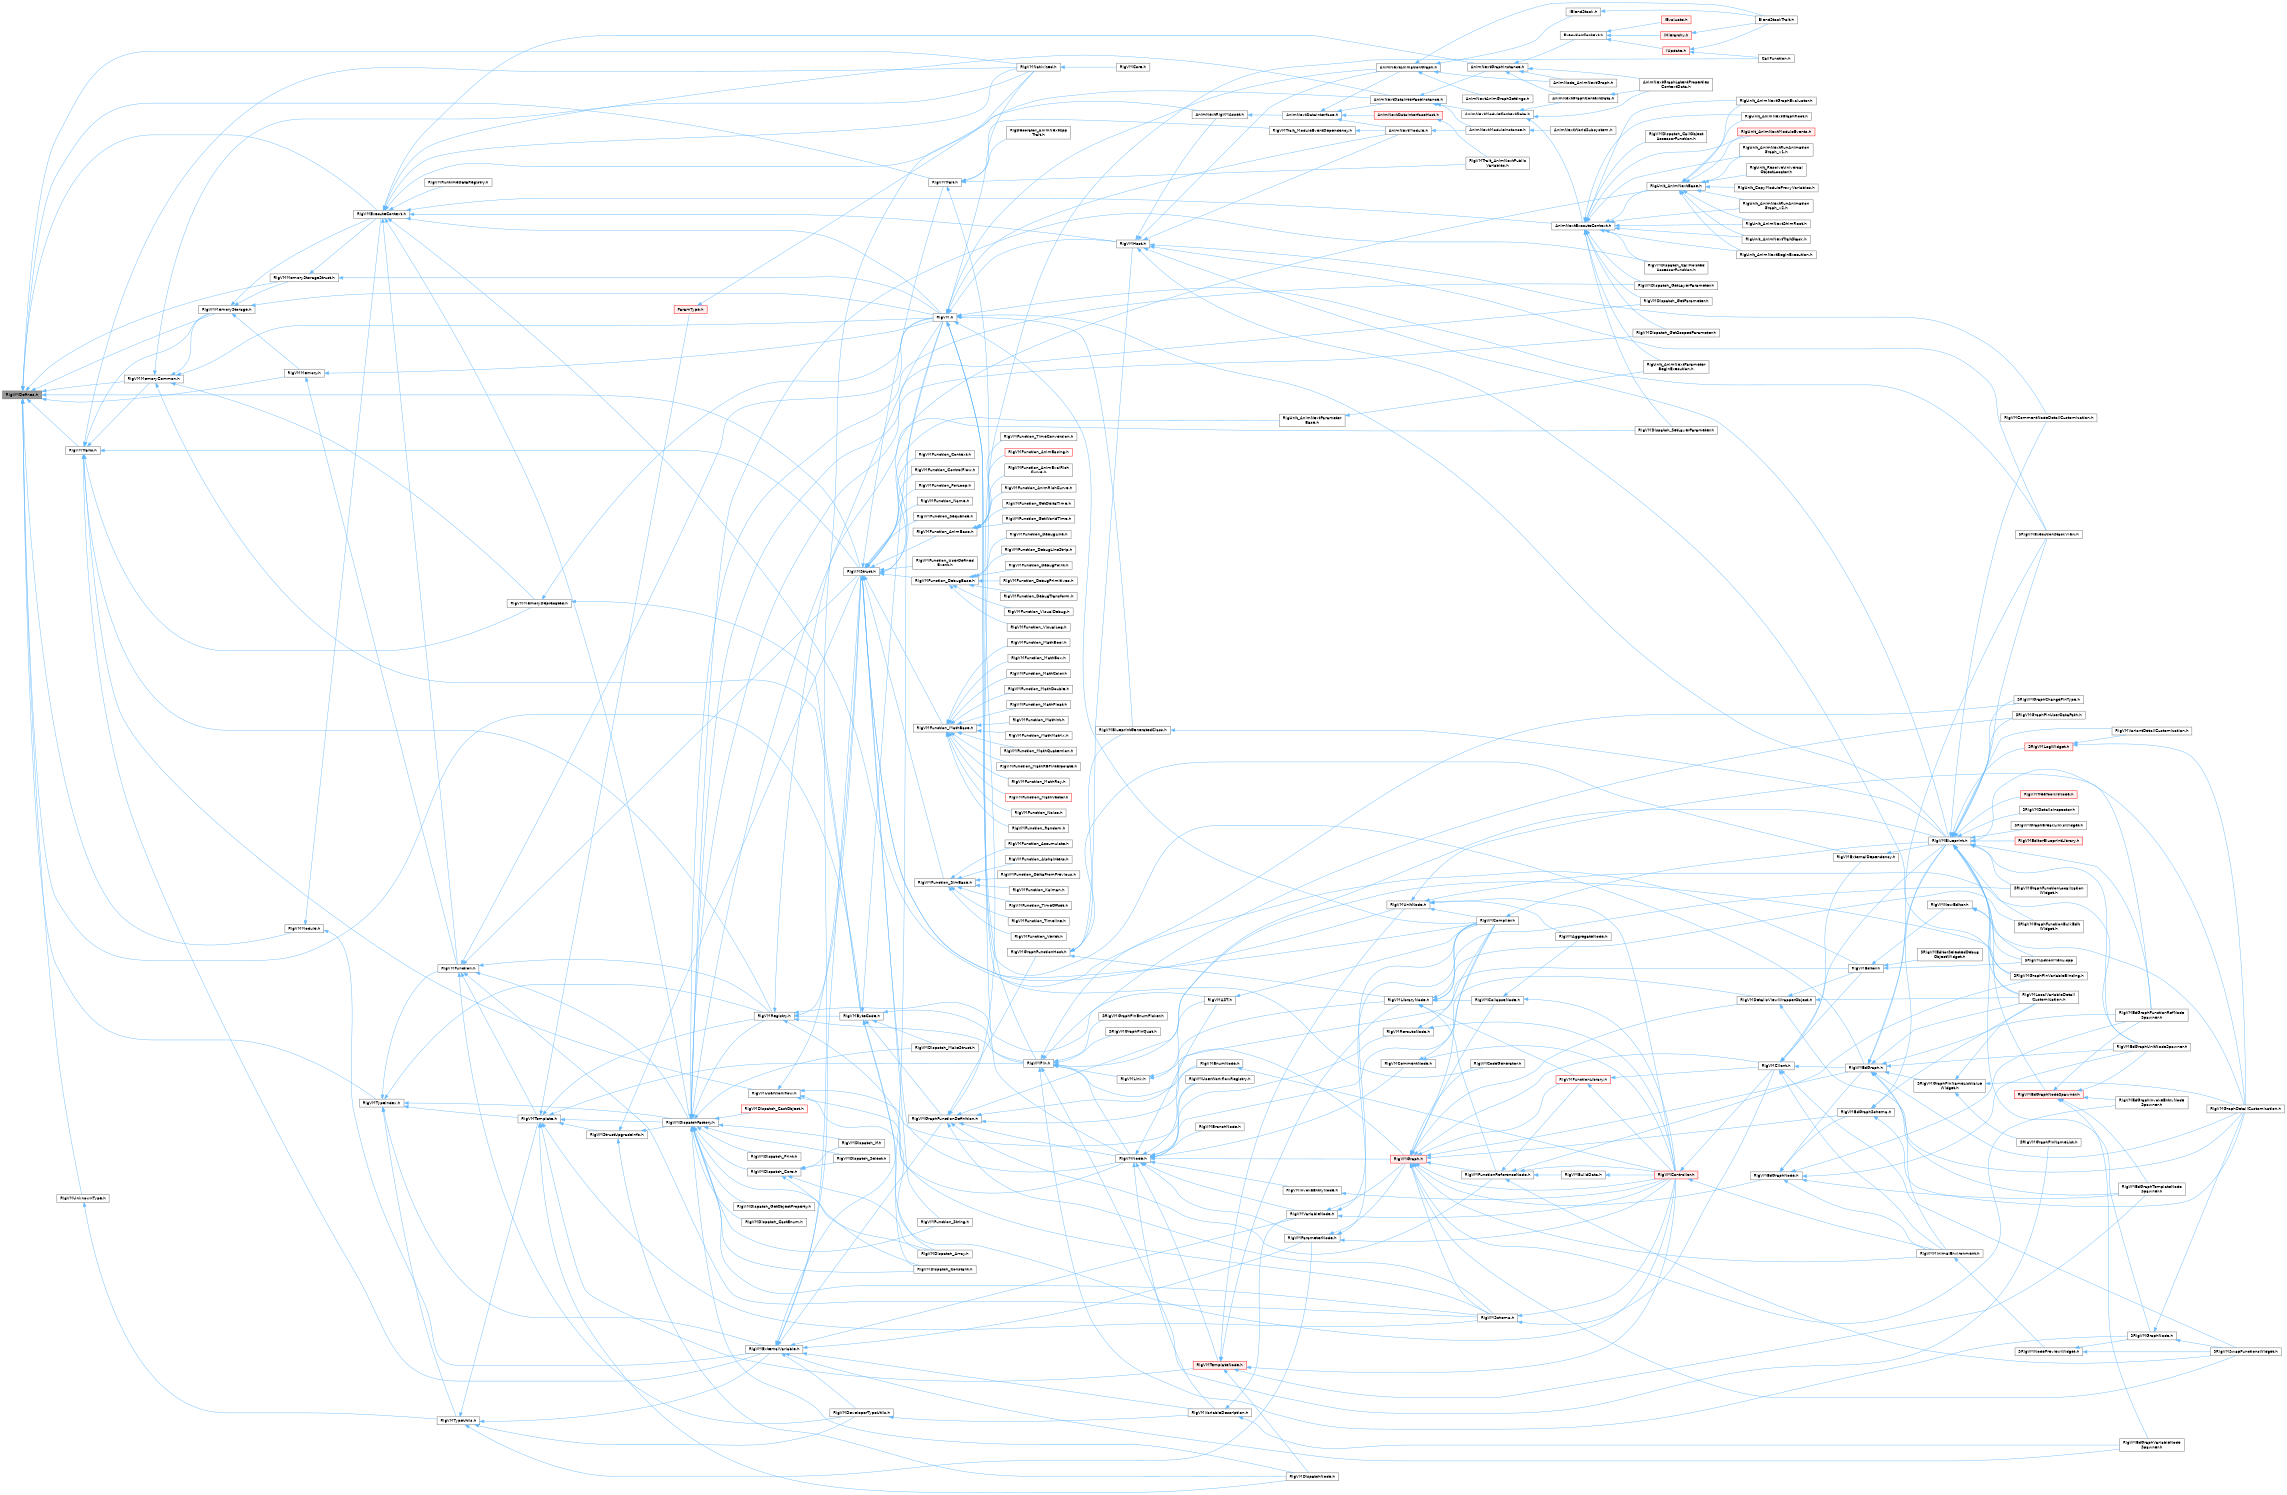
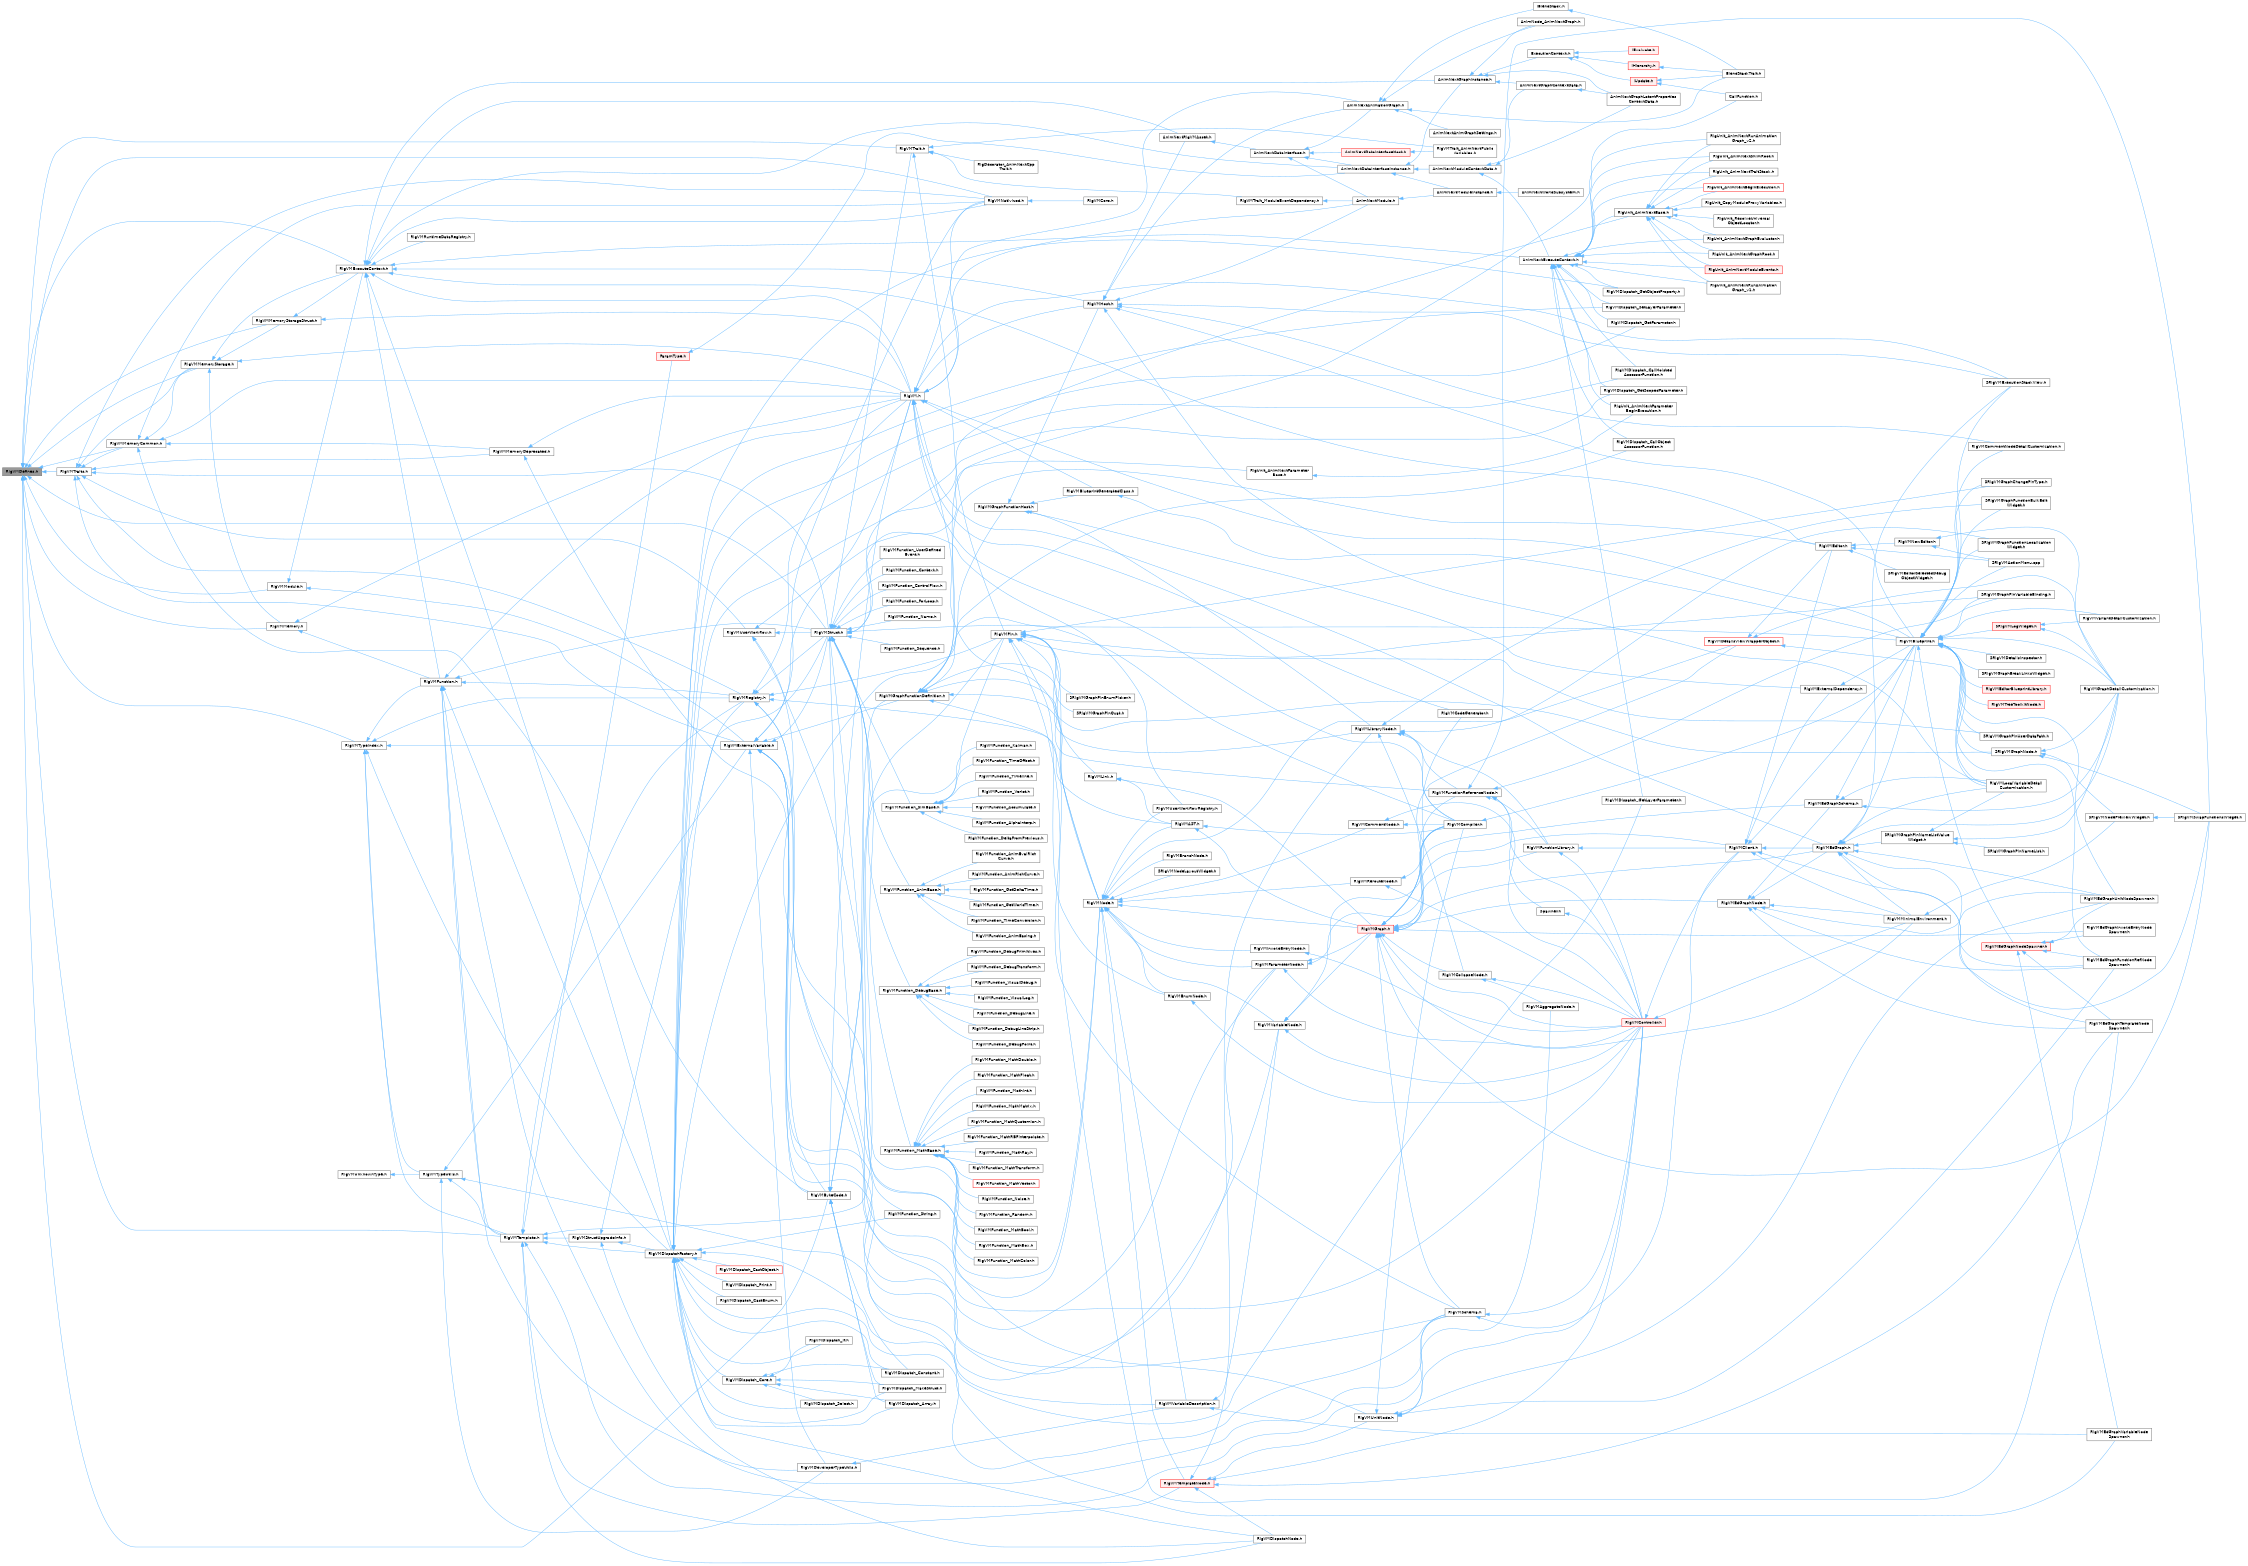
(1776, 255) -> (1744, 187)
none -> (1595, 278)
(1039, 452) -> (1006, 936)
none -> (980, 604)
none -> (1187, 871)
none -> (1268, 893)
(47, 939) -> (71, 1044)
(1776, 1000) -> (1744, 642)
(1583, 1080) -> (1551, 848)
none -> (1006, 1168)
(1583, 1175) -> (1551, 912)
(2103, 1343) -> (2083, 786)
none -> (832, 1381)
(1515, 1413) -> (1372, 1499)
